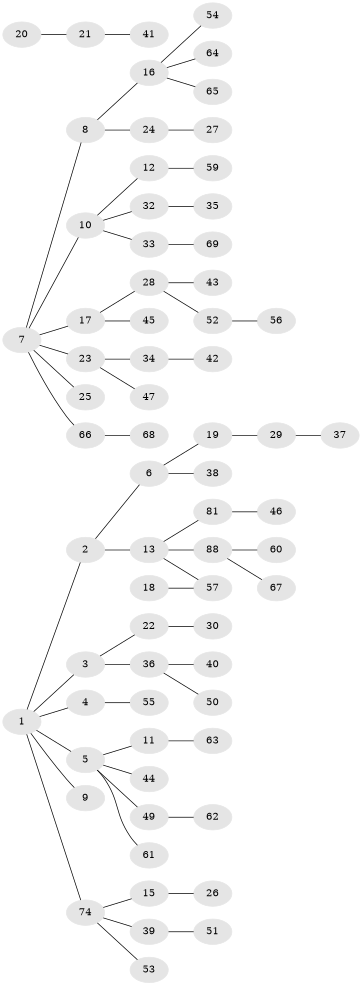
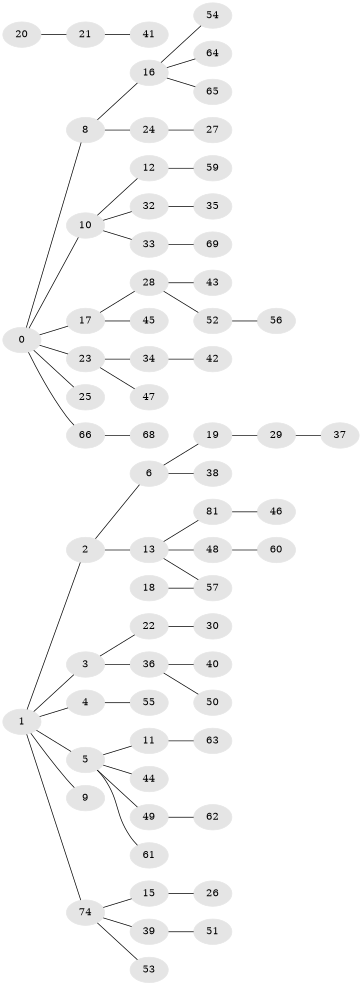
(22, 340) -> (22, 340)
(213, 550) -> (213, 550)
(276, 588) -> none
